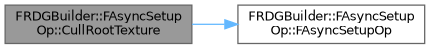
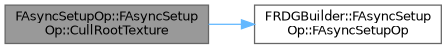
(98, 24) -> (107, 24)
